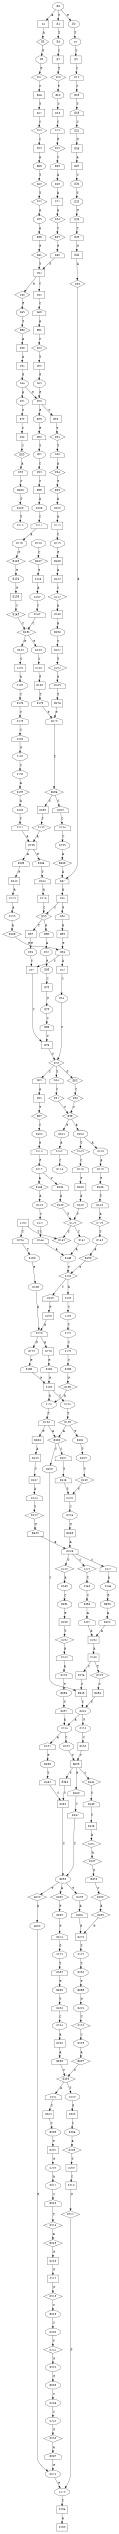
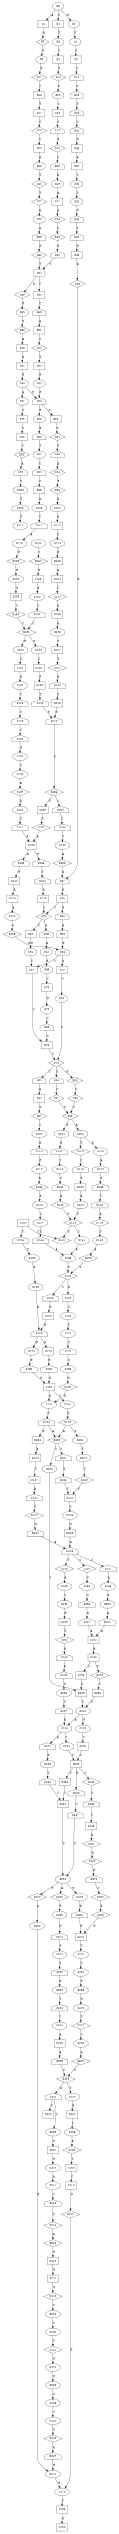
(49, 1178) -> (60, 1177)
(50, 2122) -> (56, 2113)
